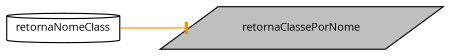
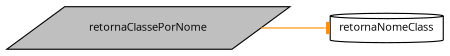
(151, 28) -> (293, 28)
